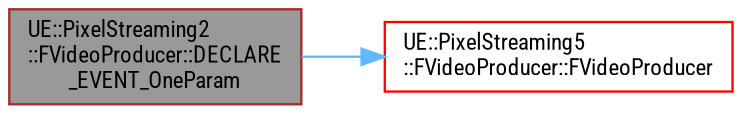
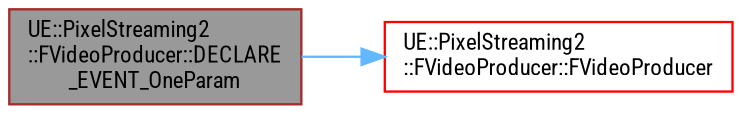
(559, 57) -> (559, 57)
